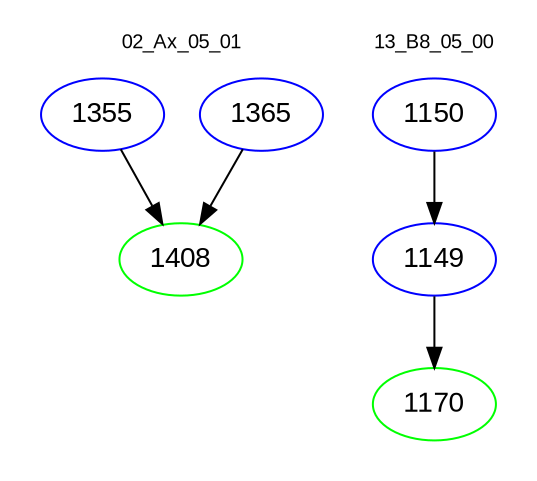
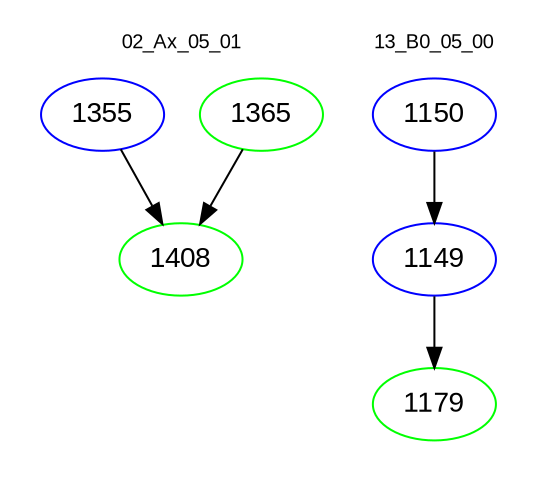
(434, 43) -> (434, 43)
(261, 115) -> (261, 115)
(434, 404) -> (434, 404)
